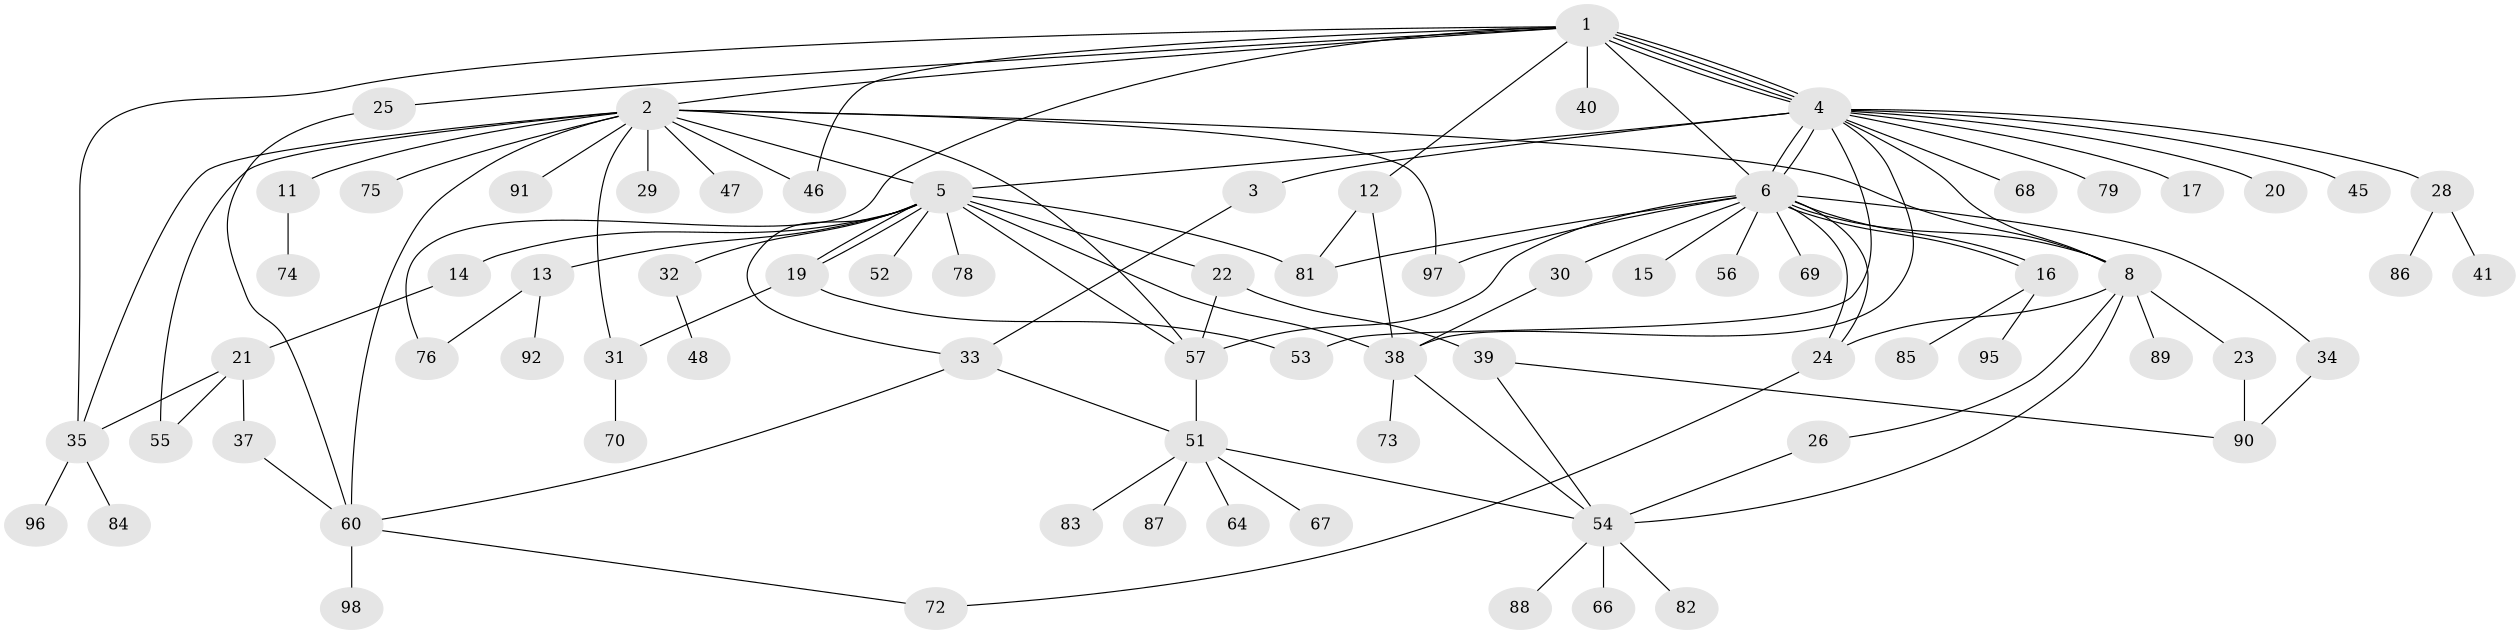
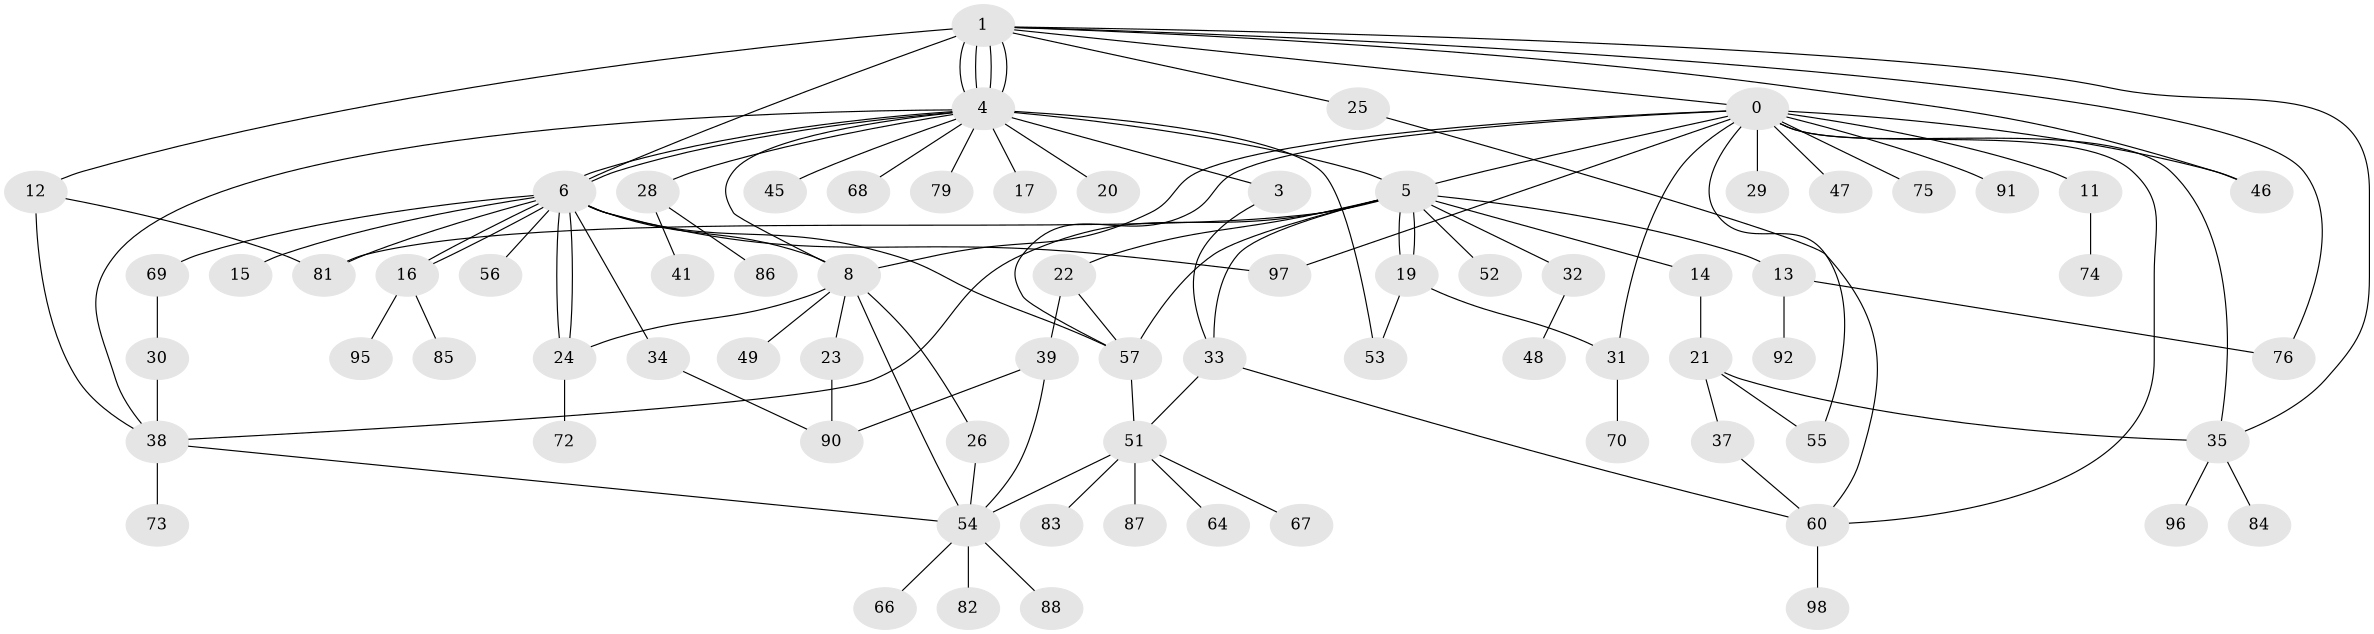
(648, 109) -> (1757, 109)
(1587, 109) -> none
(1662, 231) -> (157, 317)
(964, 275) -> none
(2161, 359) -> (749, 359)
(644, 567) -> none
